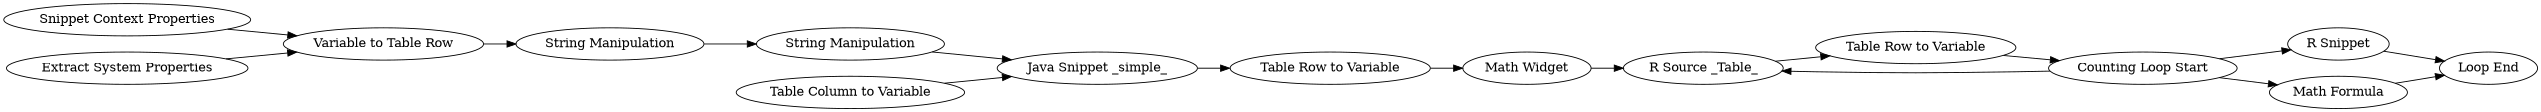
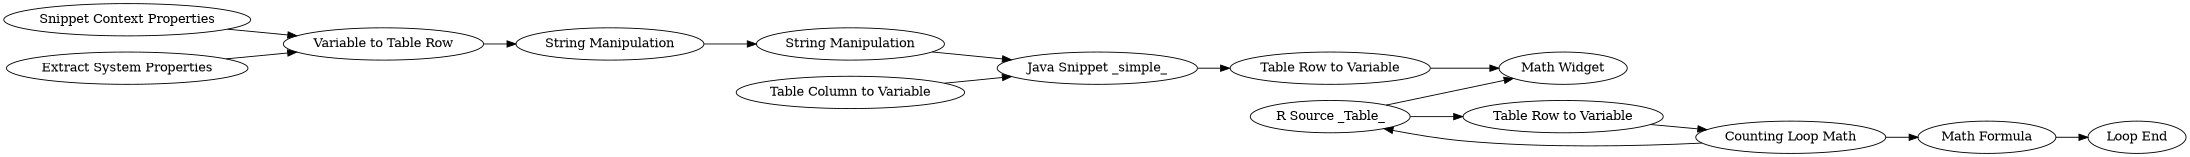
(2338, 44) -> none
(1603, 68) -> (1445, 93)
(2143, 68) -> (1791, 137)
